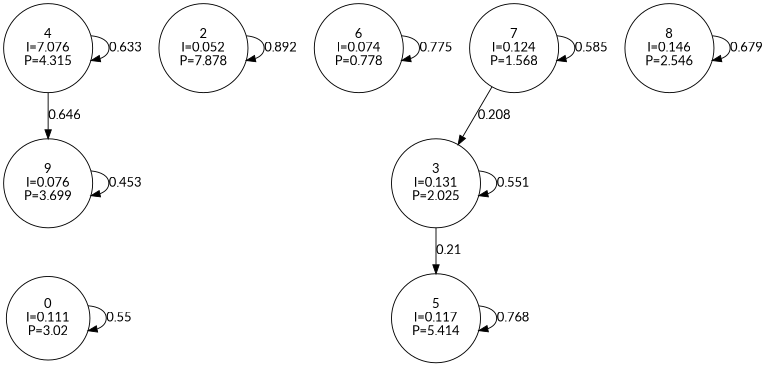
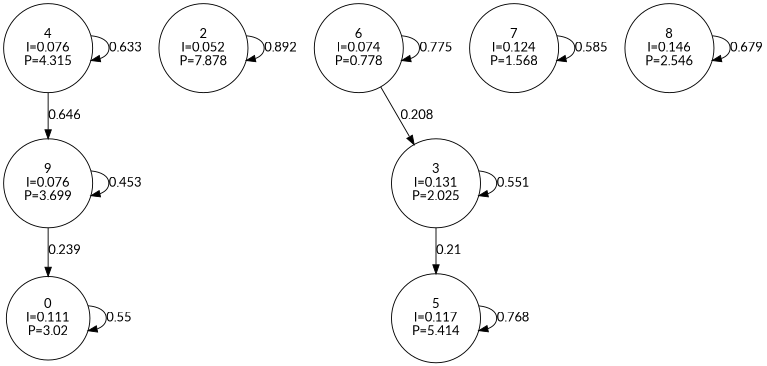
(48, 48) -> (48, 48)
(477, 112) -> (395, 112)
none -> (48, 247)
